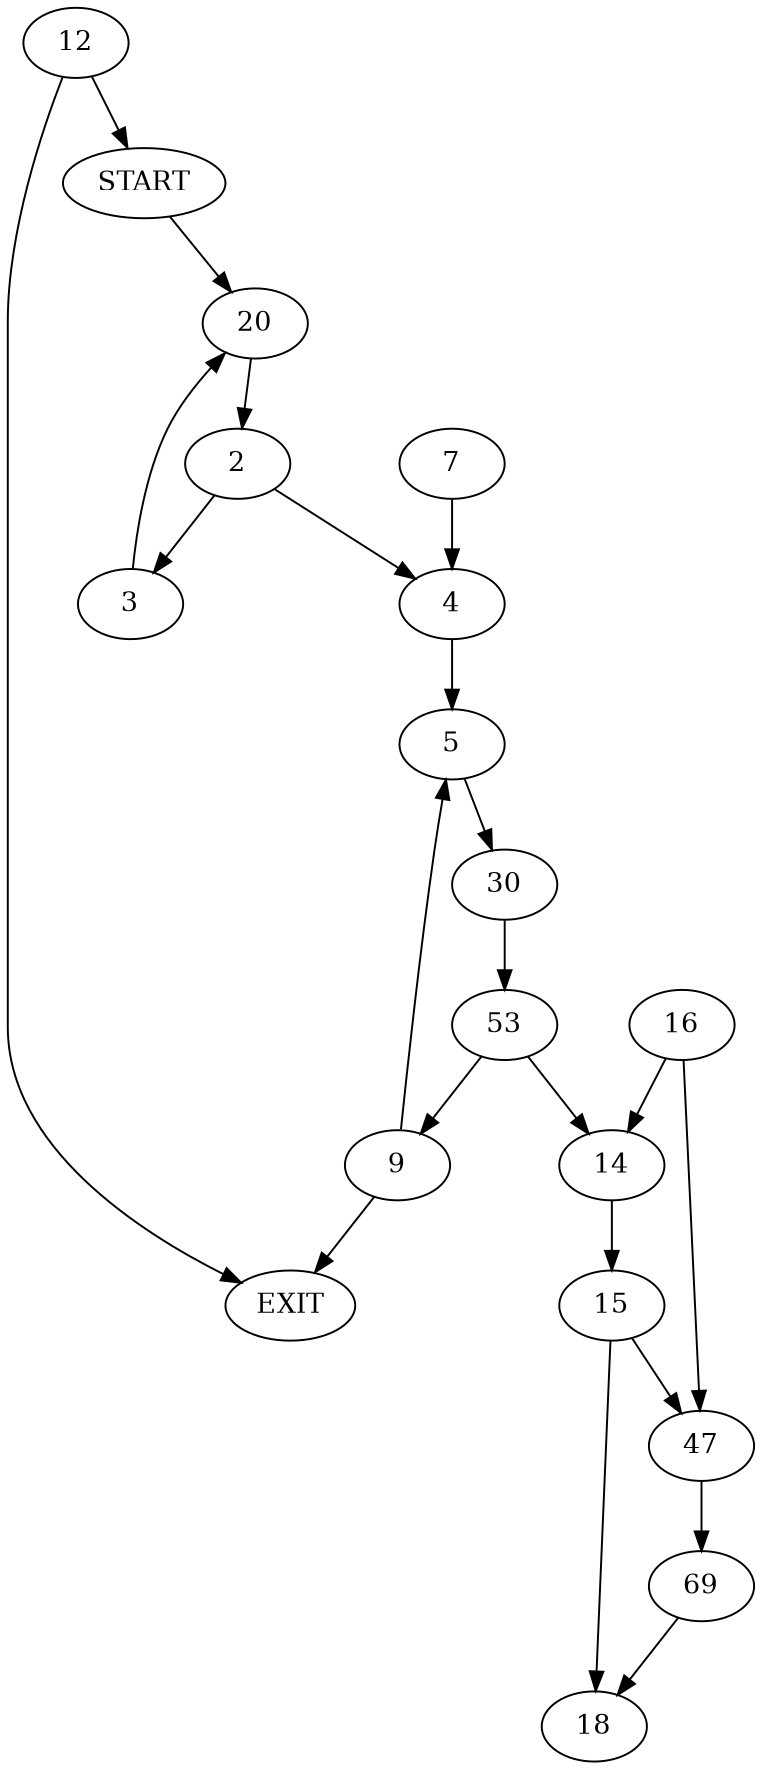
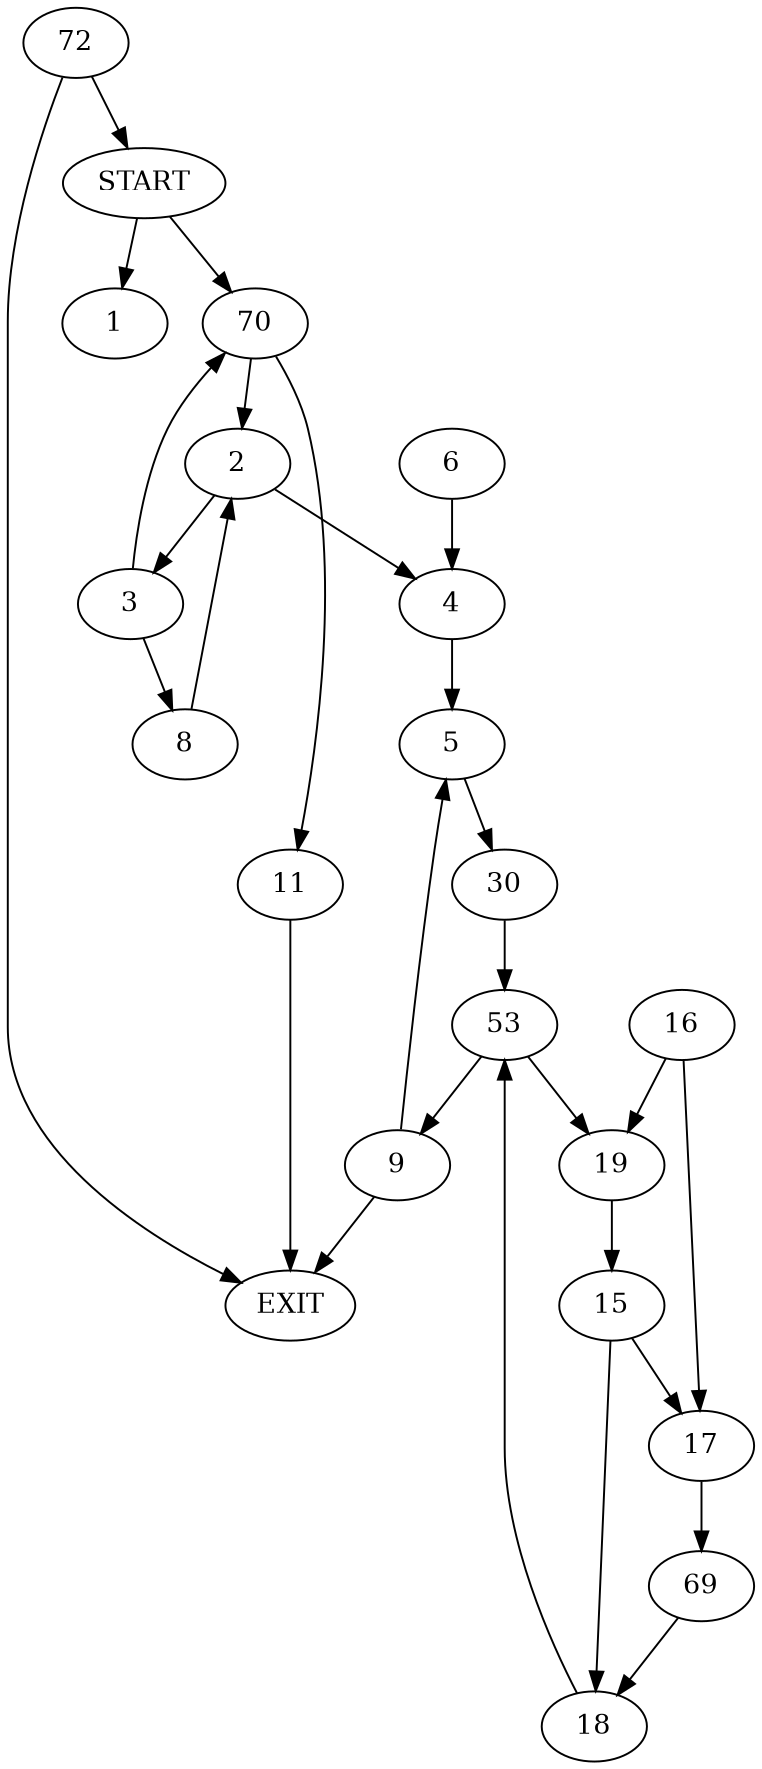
(76, 43) -> (76, 43)
none -> (115, 323)
(255, 323) -> (255, 323)
(452, 464) -> (452, 464)
none -> (185, 744)
none -> (290, 885)
(612, 1165) -> (612, 1165)
none -> (505, 1393)
(702, 1446) -> (702, 1446)
